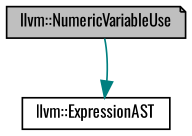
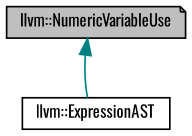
(107, 60) -> (85, 77)
